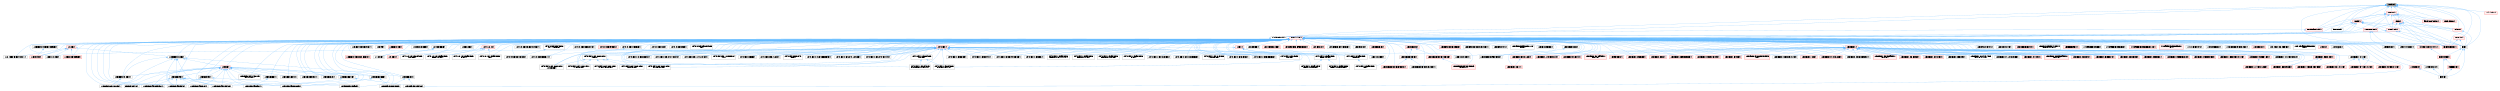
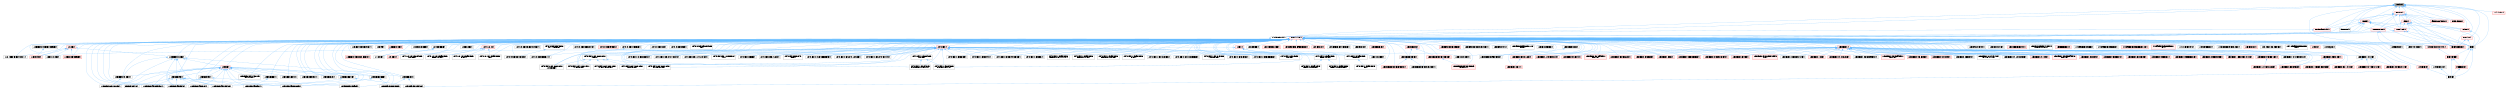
(1617, 57) -> (1620, 57)
